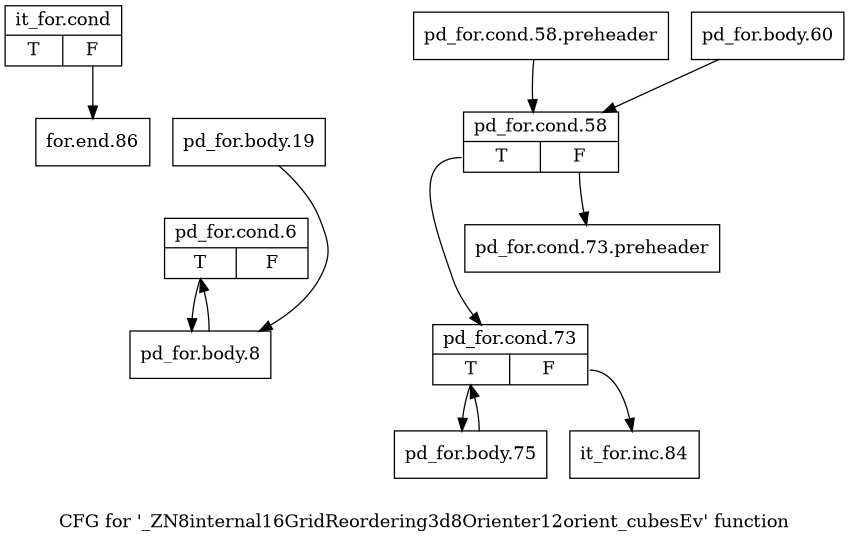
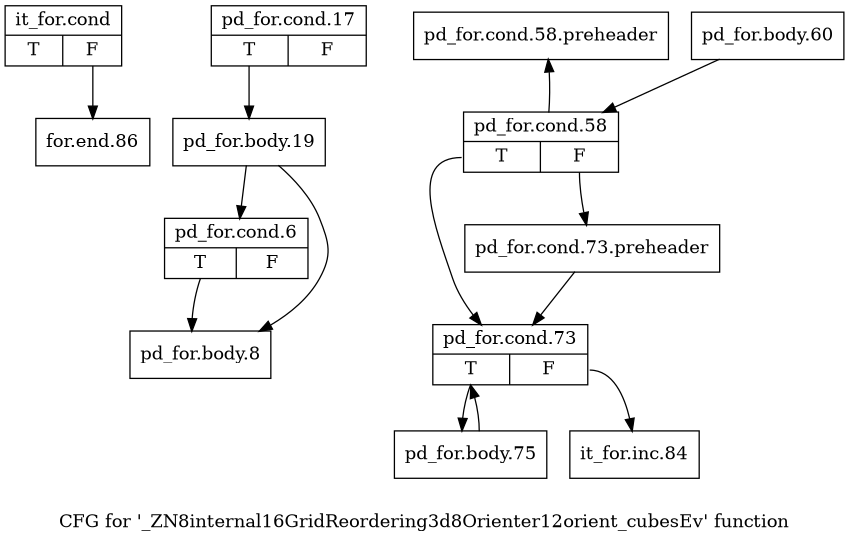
none -> (289, 36)
(533, 79) -> (550, 92)
none -> (558, 293)
(208, 311) -> (244, 186)
